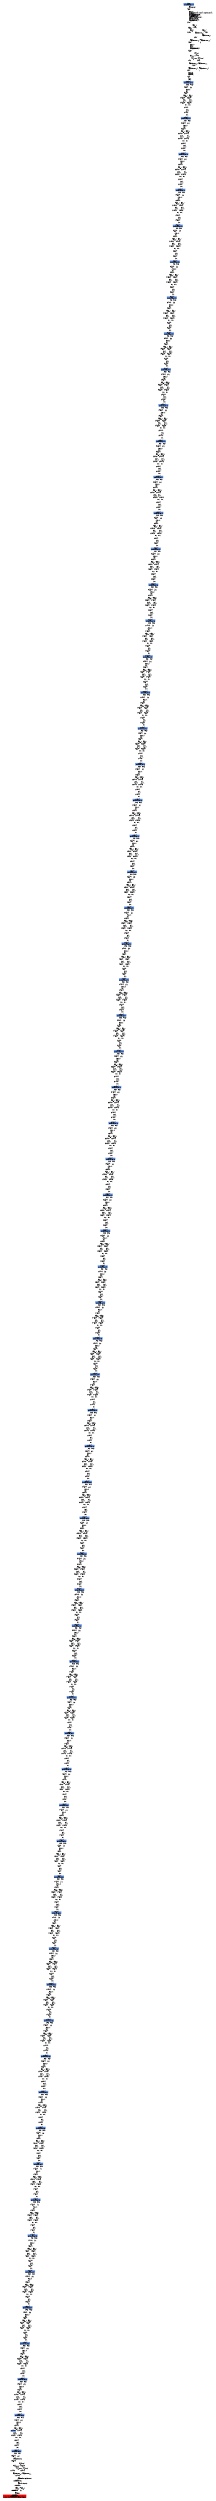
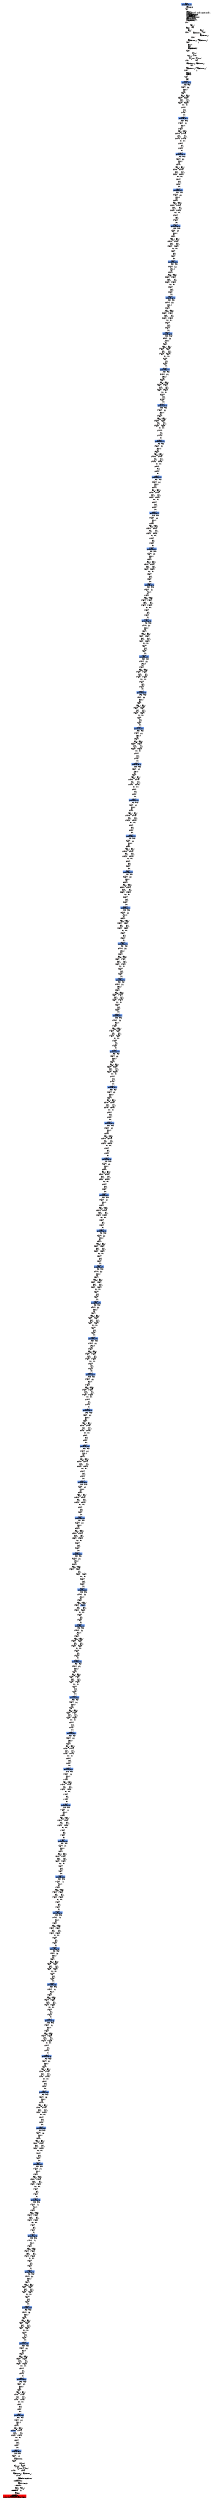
(153, 495) -> (151, 495)
(76, 1572) -> none
(80, 1605) -> (83, 1605)
